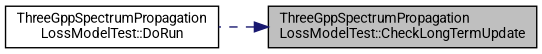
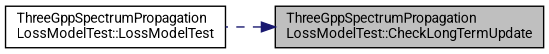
(112, 27) -> (116, 27)
